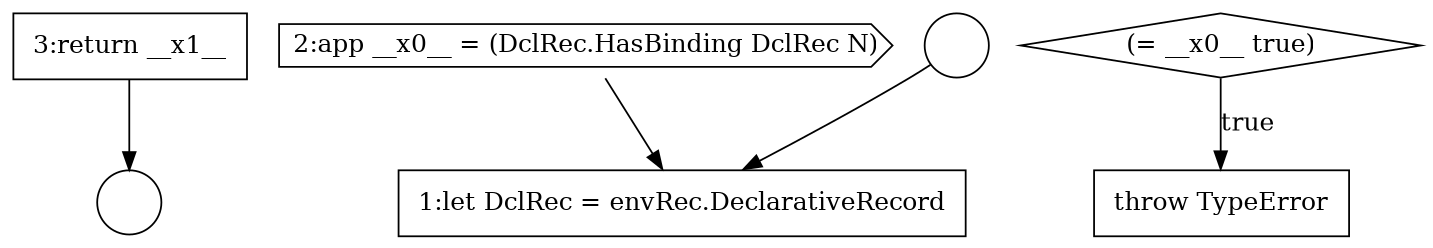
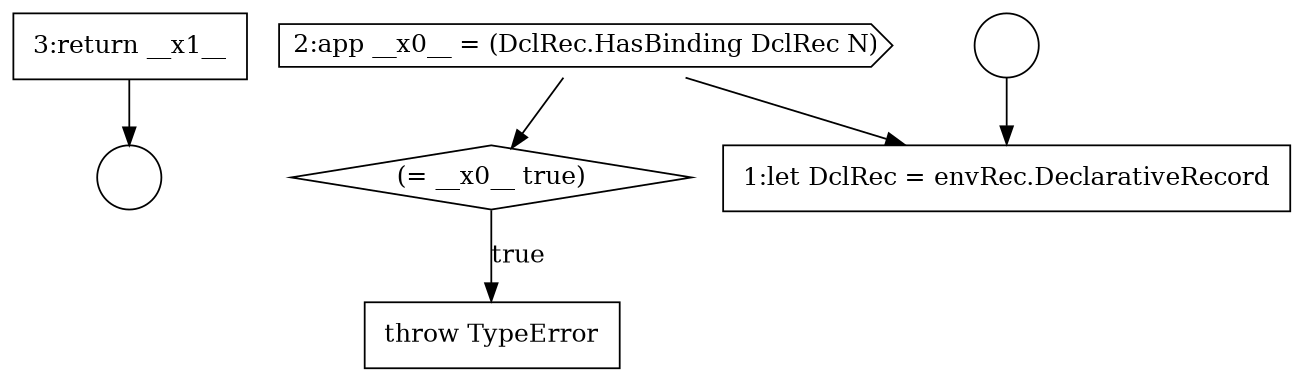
none -> (543, 106)
